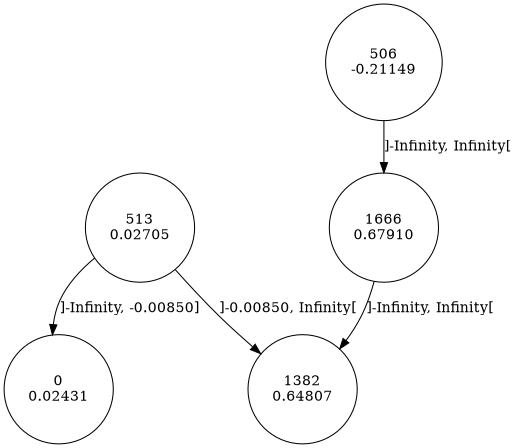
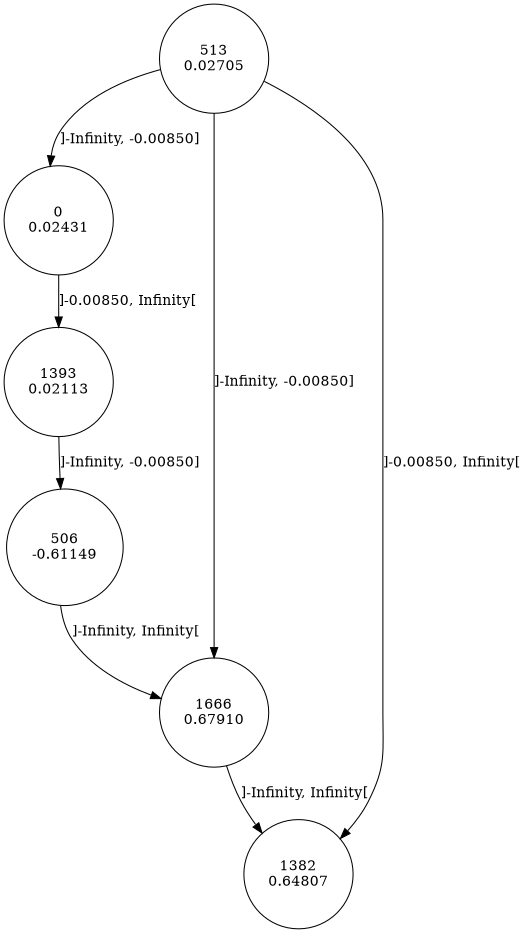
(384, 62) -> (65, 547)
none -> (214, 380)
none -> (59, 382)
